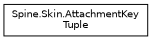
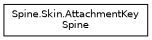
(76, 20) -> (76, 20)
